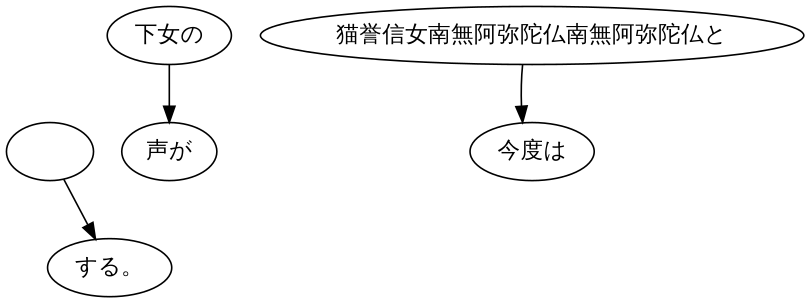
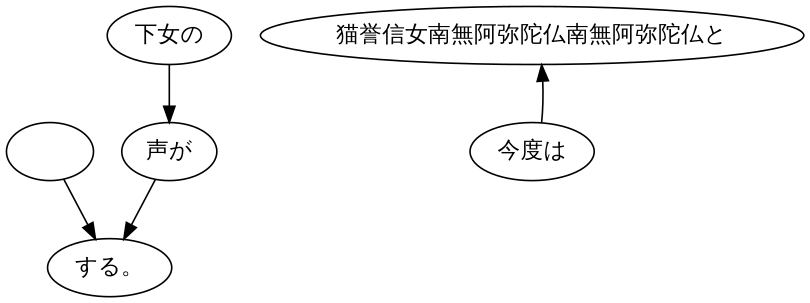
(521, 86) -> (543, 102)
none -> (143, 202)
